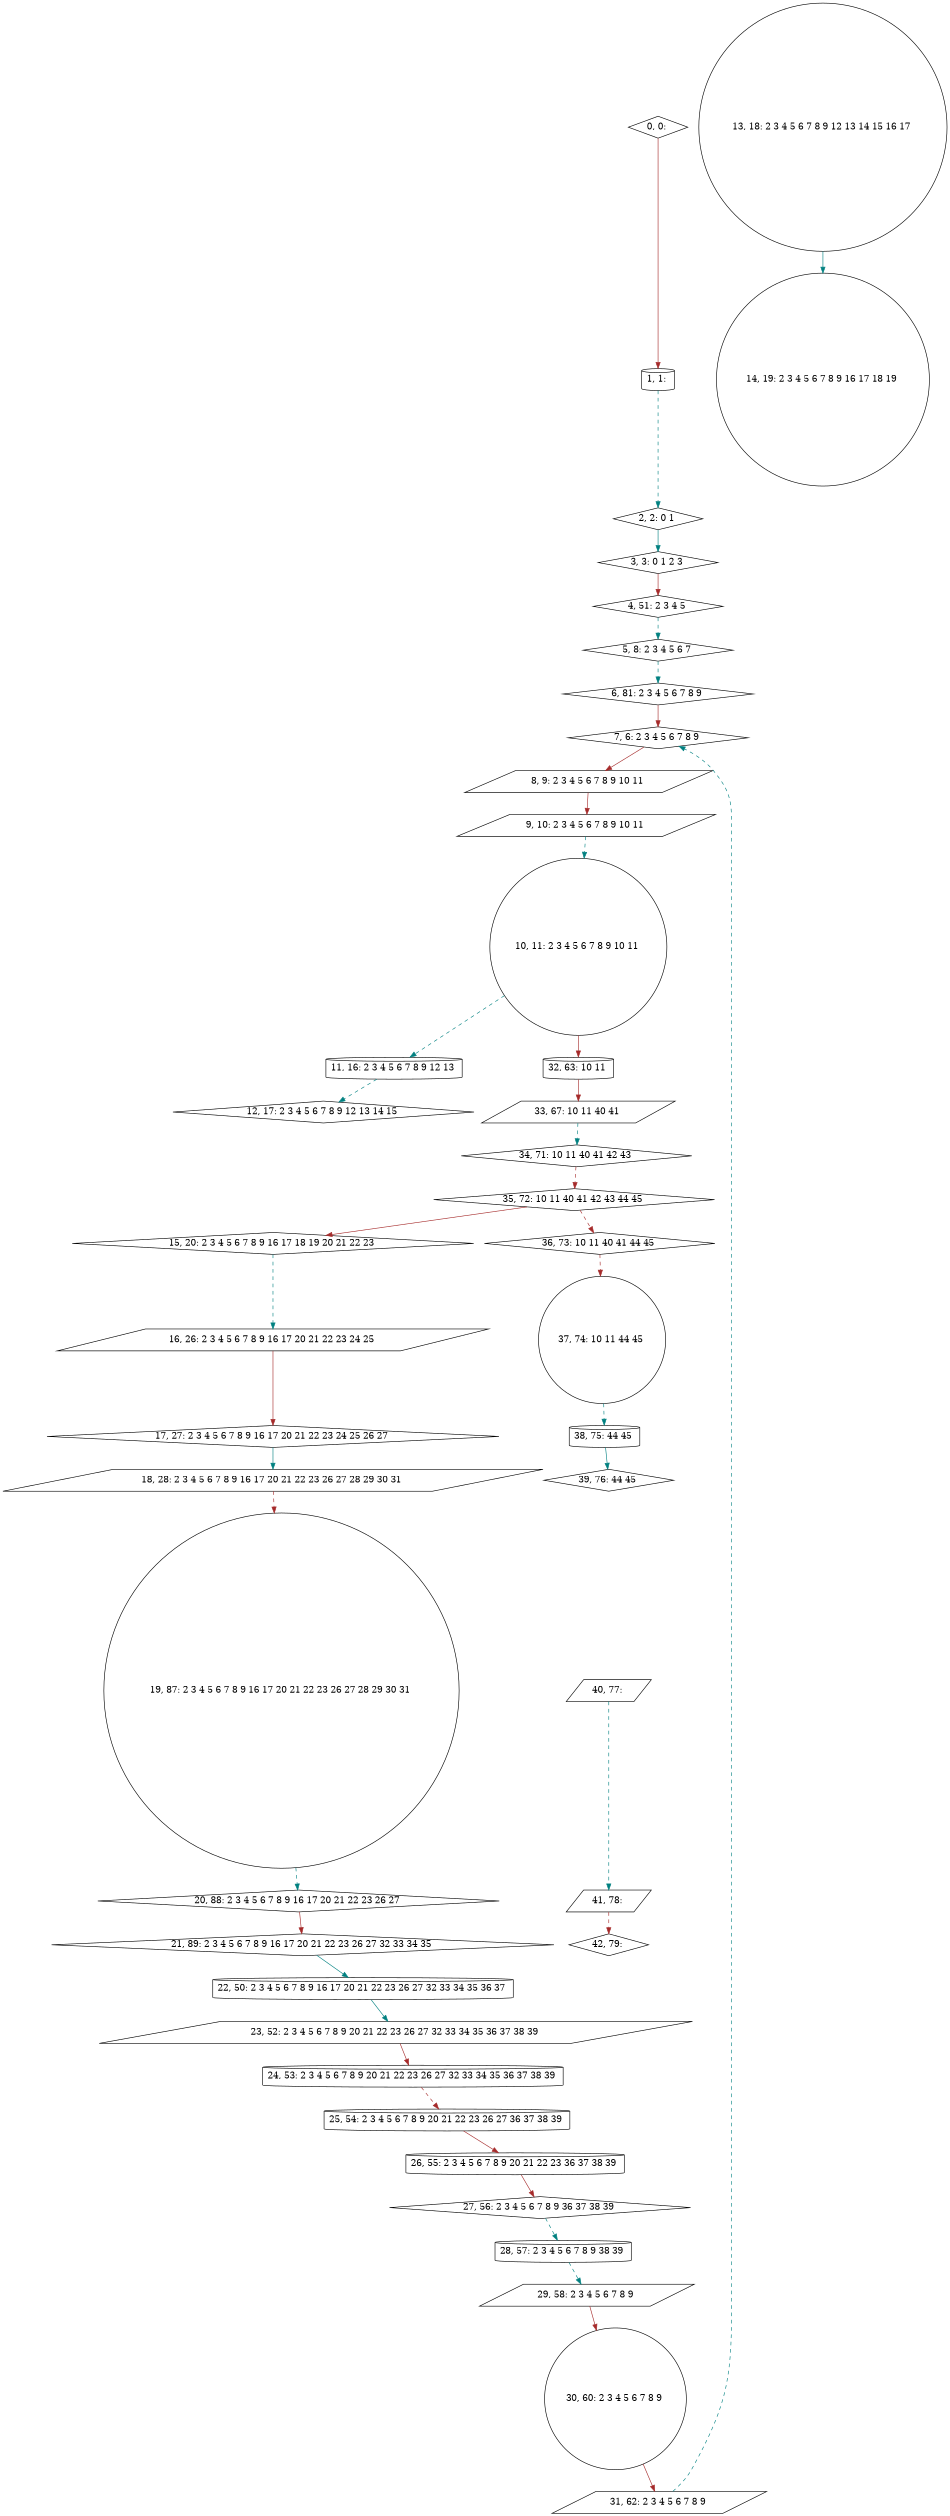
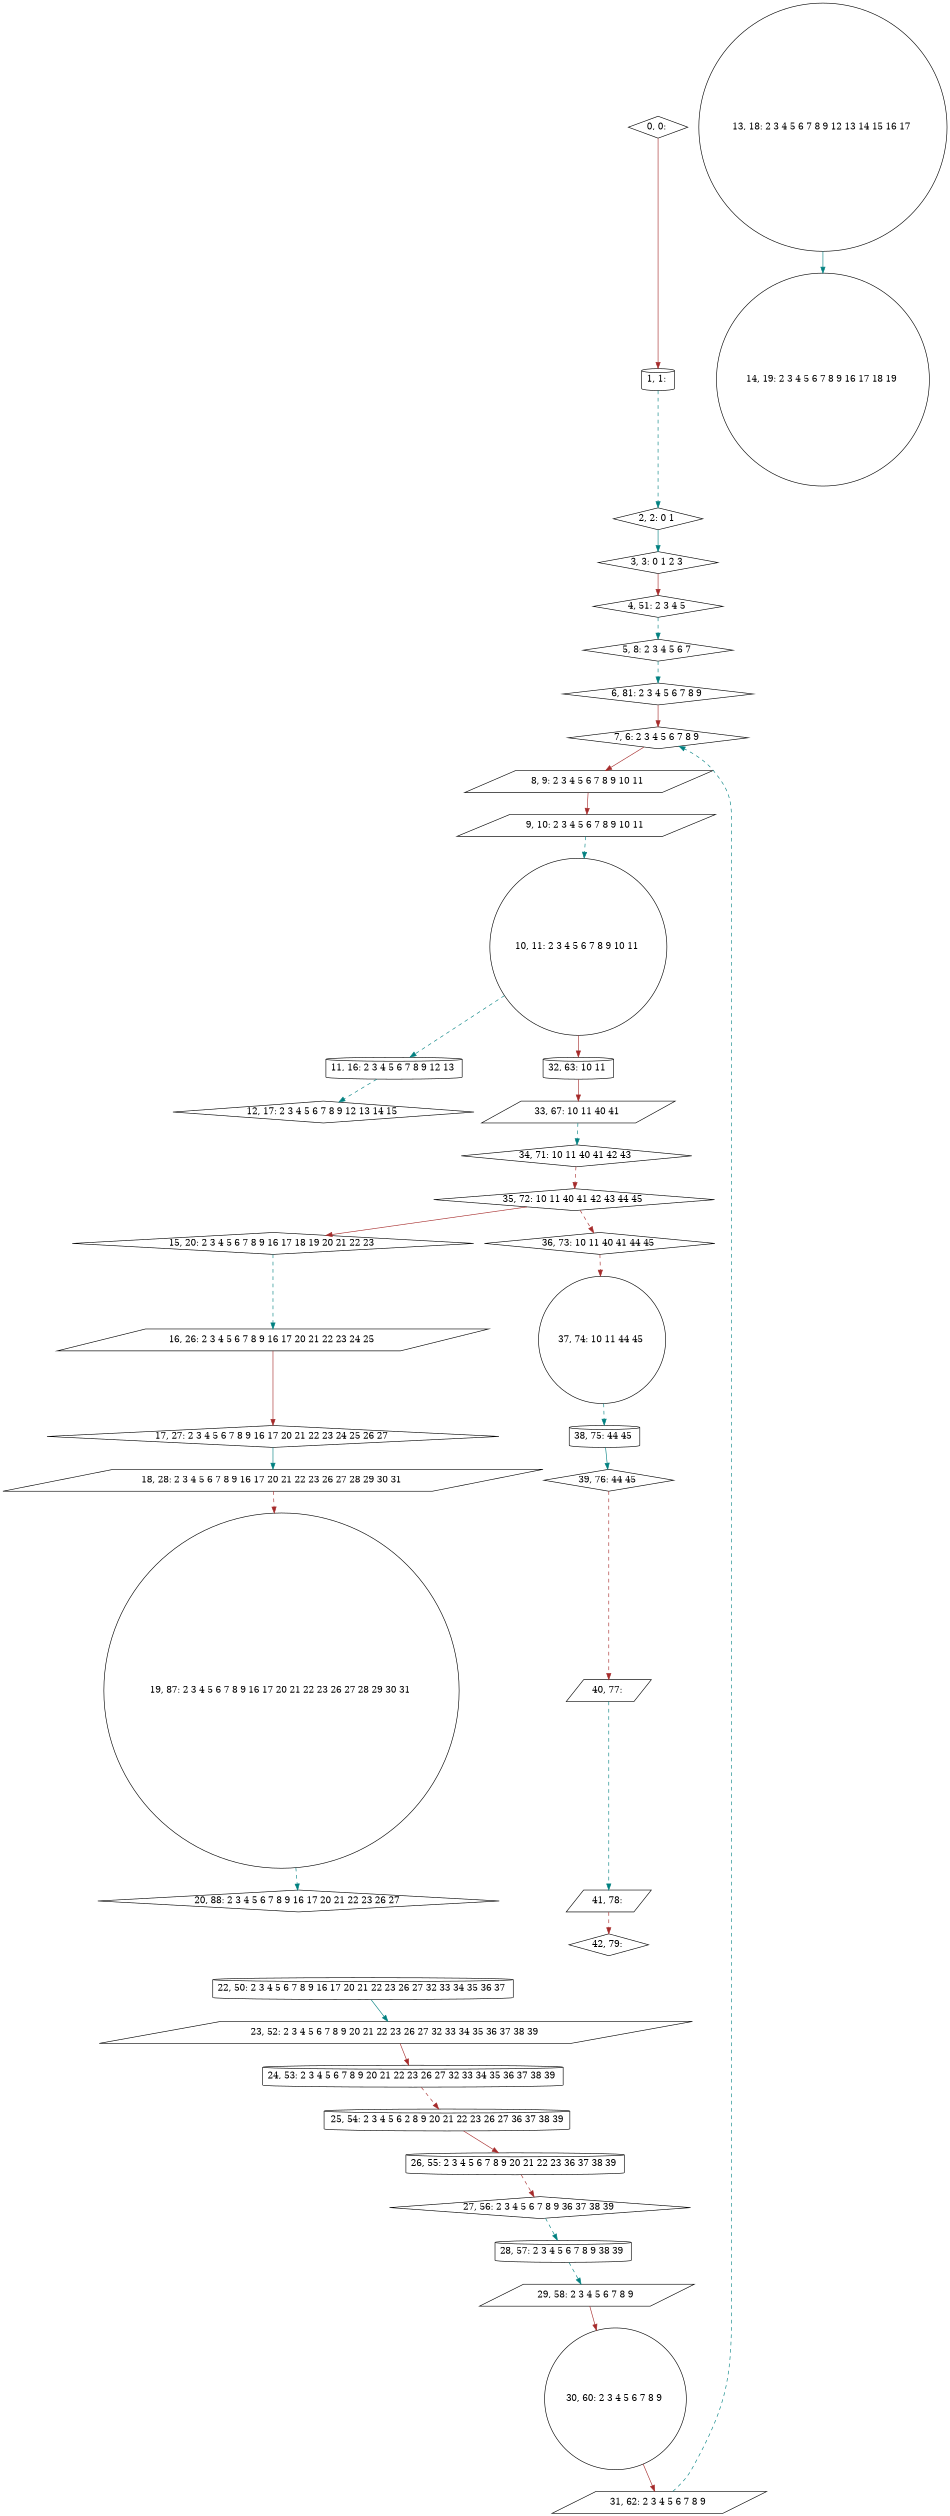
none -> (609, 1582)
(303, 1945) -> none
(447, 2120) -> (447, 2120)
(526, 2183) -> (526, 2183)
